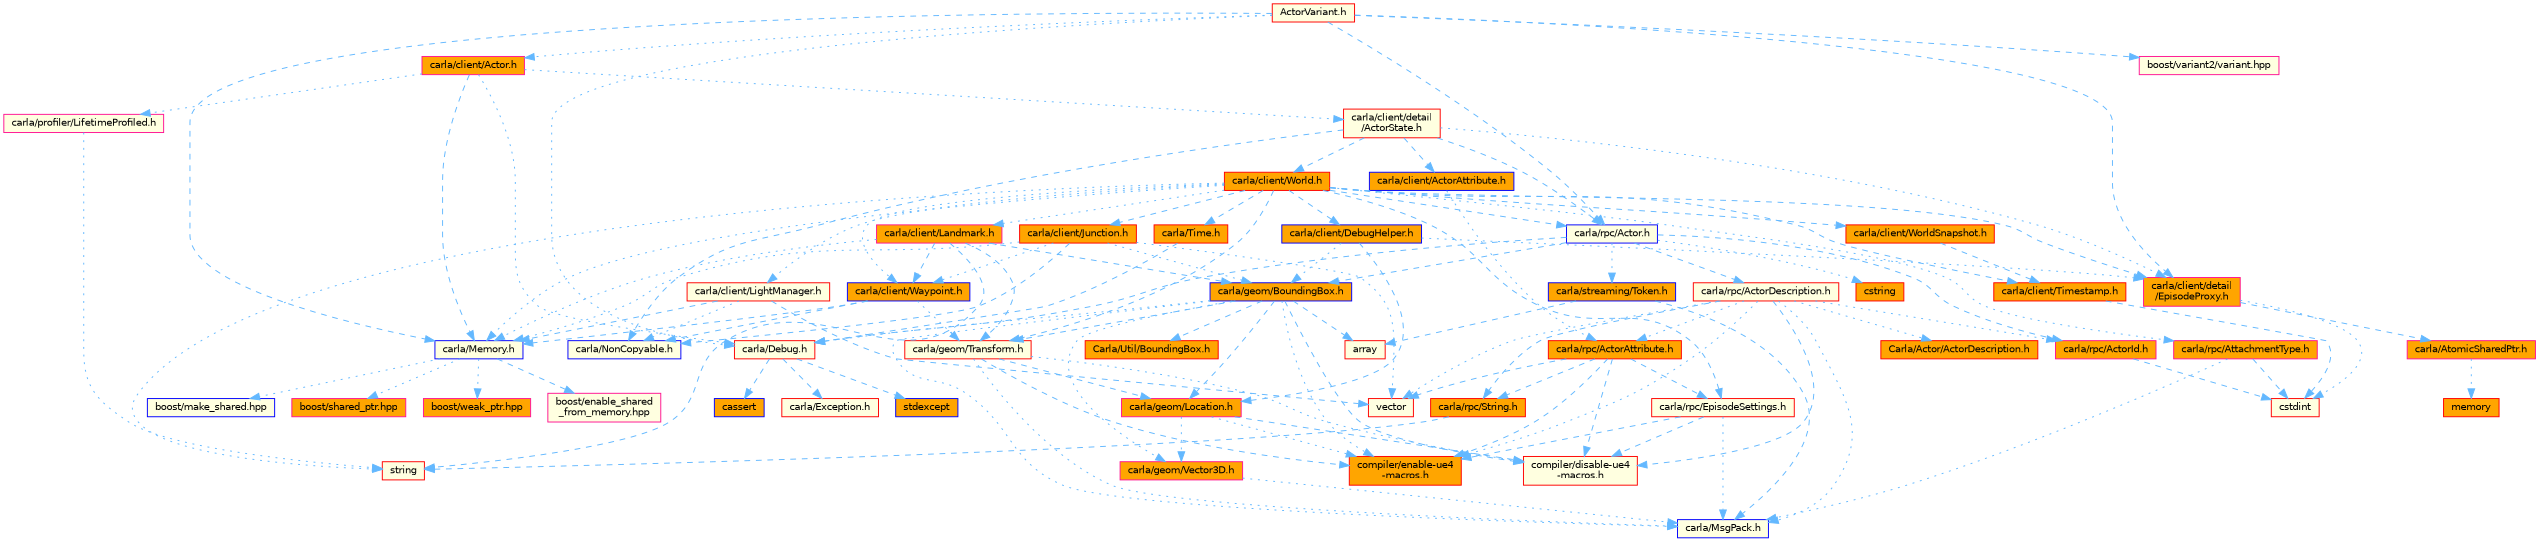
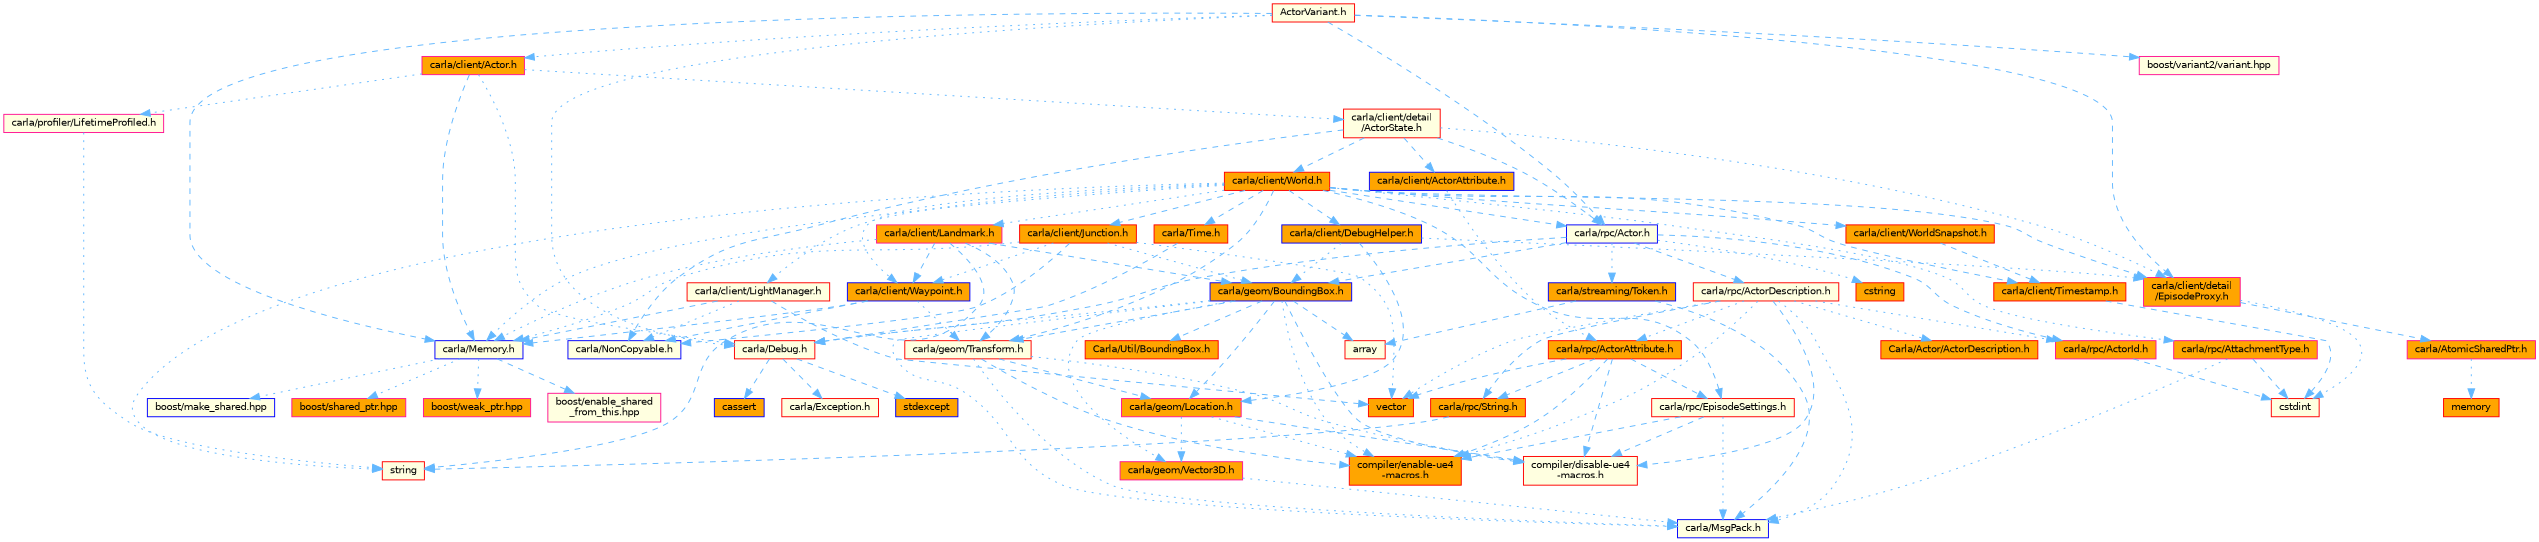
(604, 408) -> (604, 408)
(1391, 408) -> (1391, 408)
